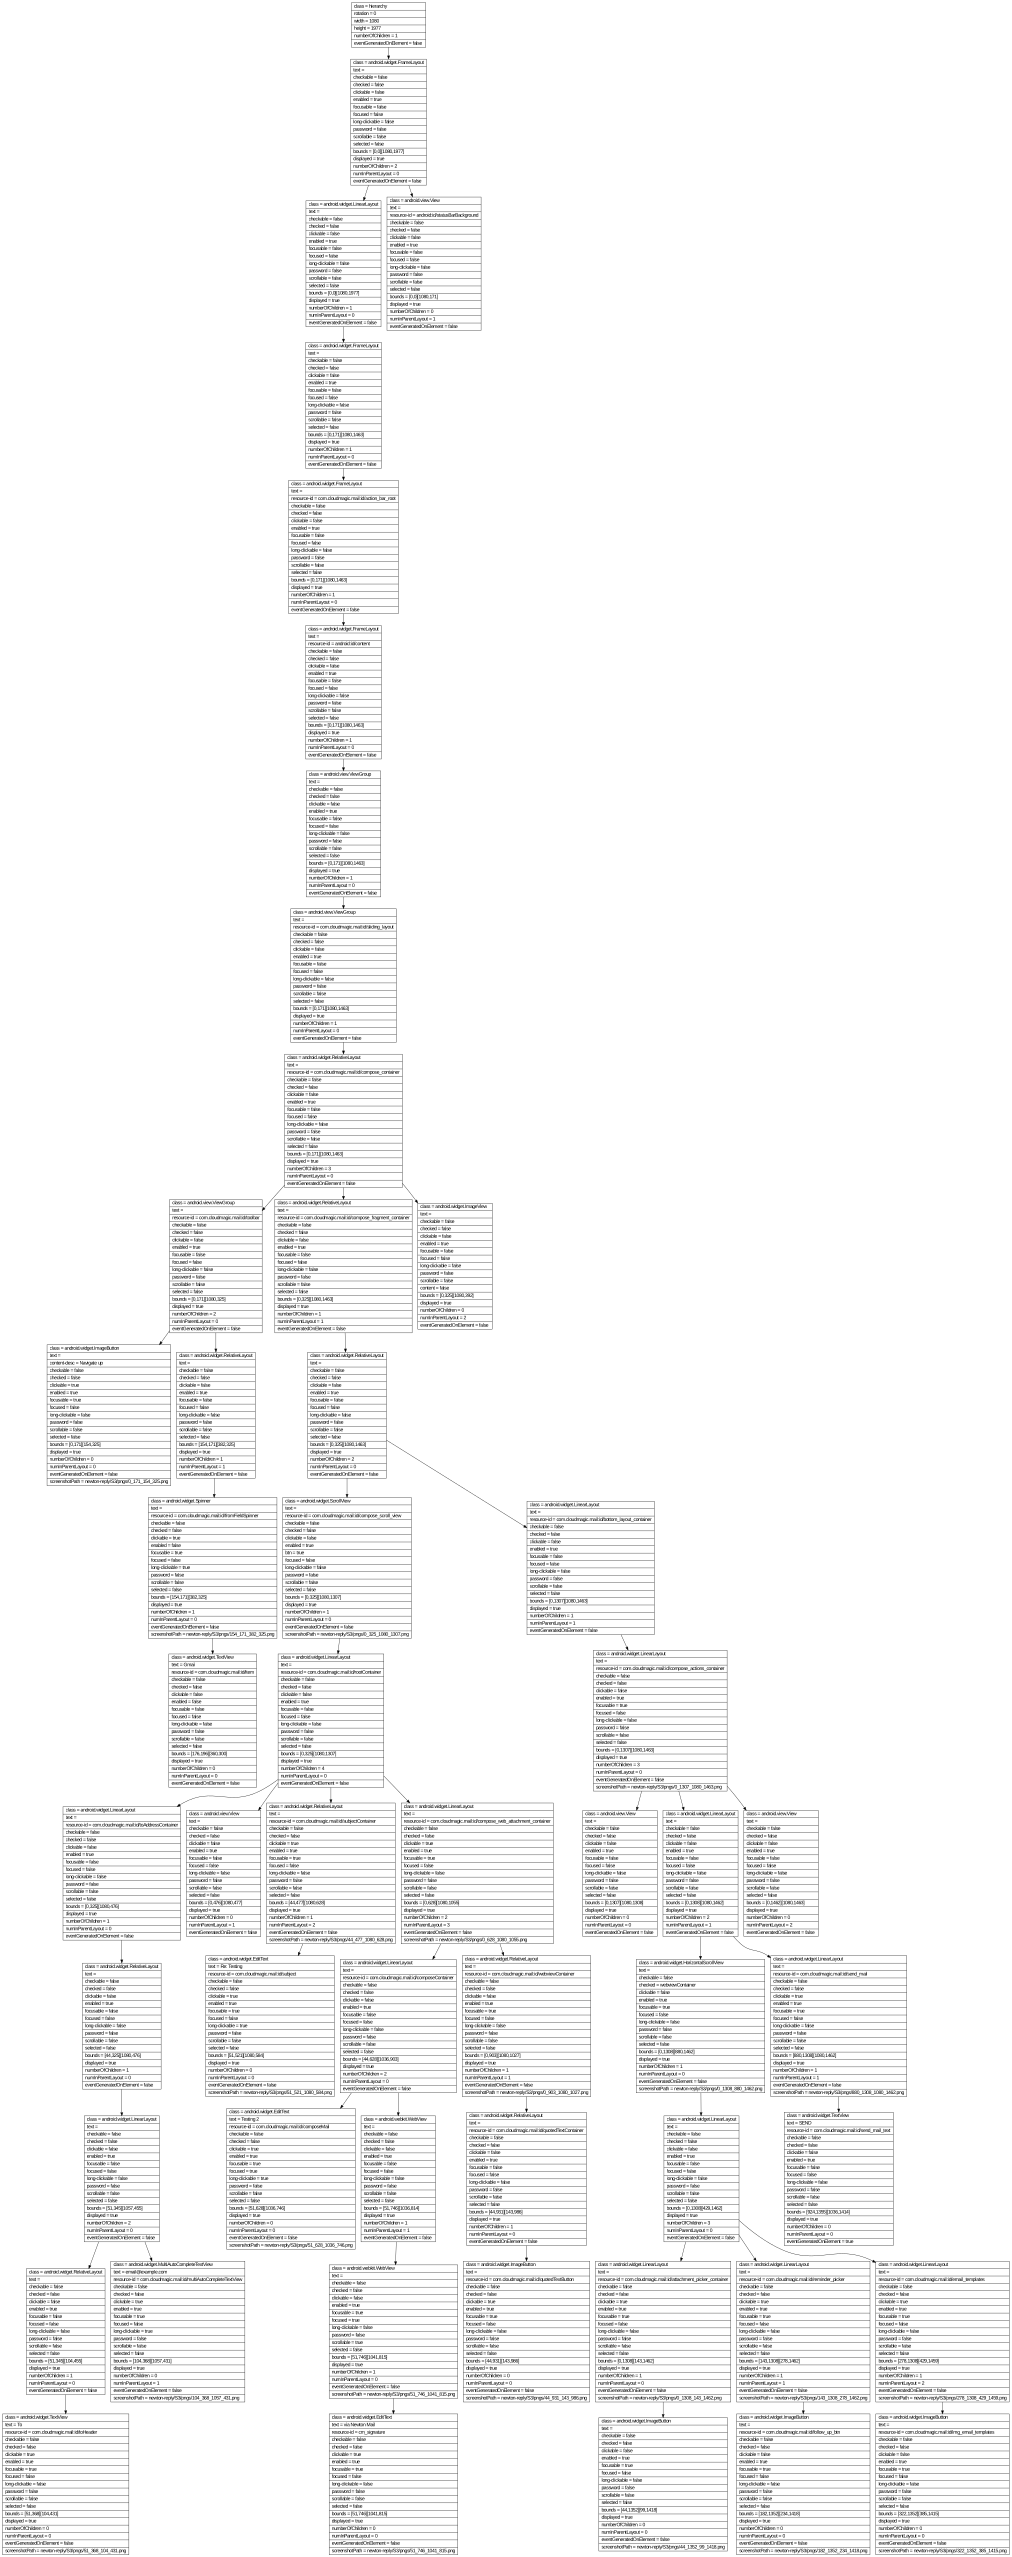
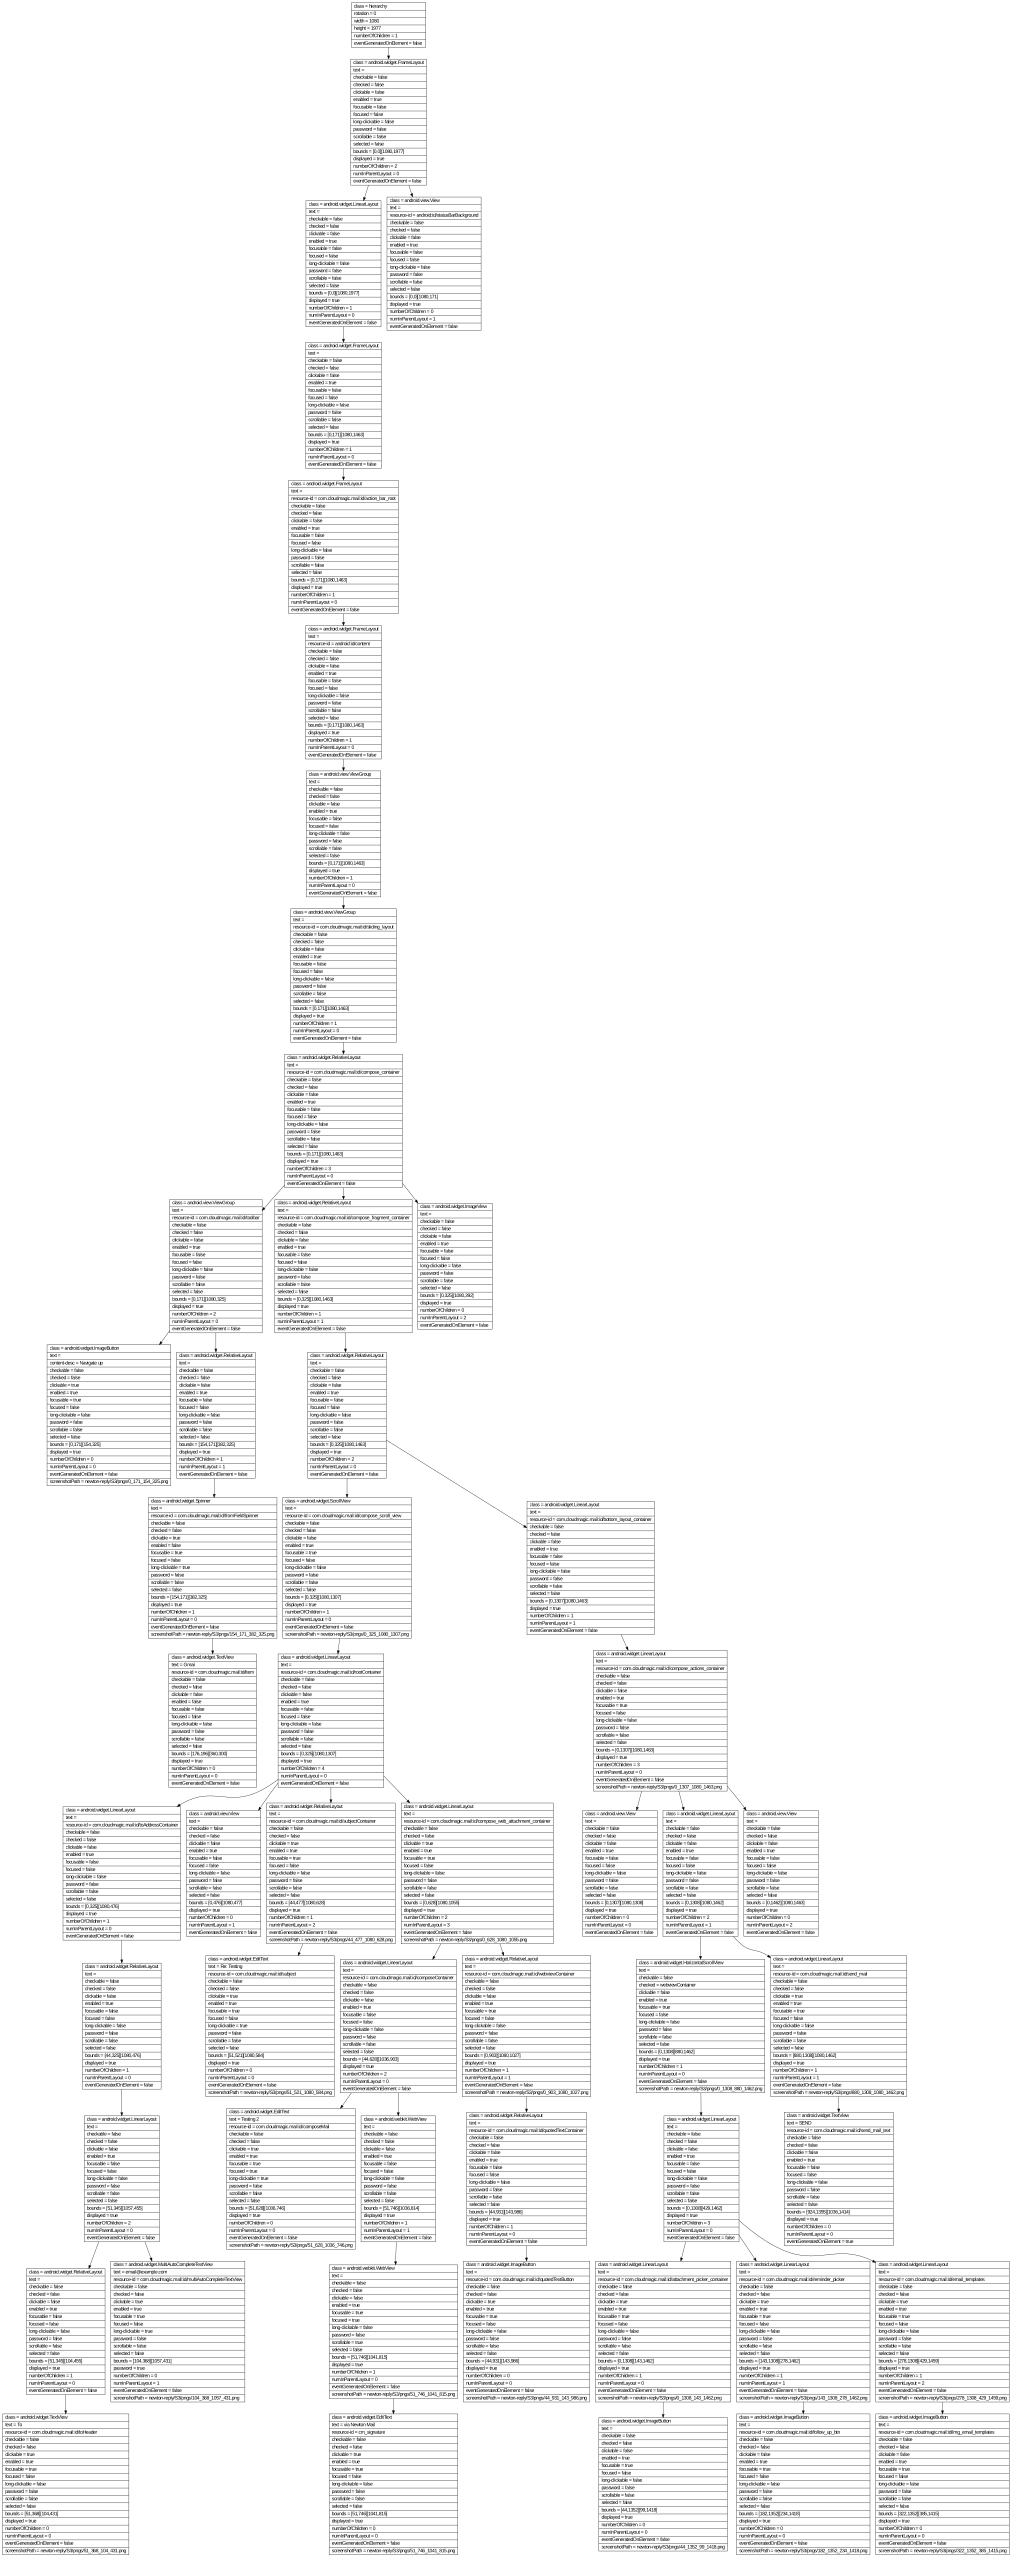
(435, 1288) -> (436, 1288)
(295, 1553) -> (301, 1553)
(129, 2368) -> (129, 2368)
